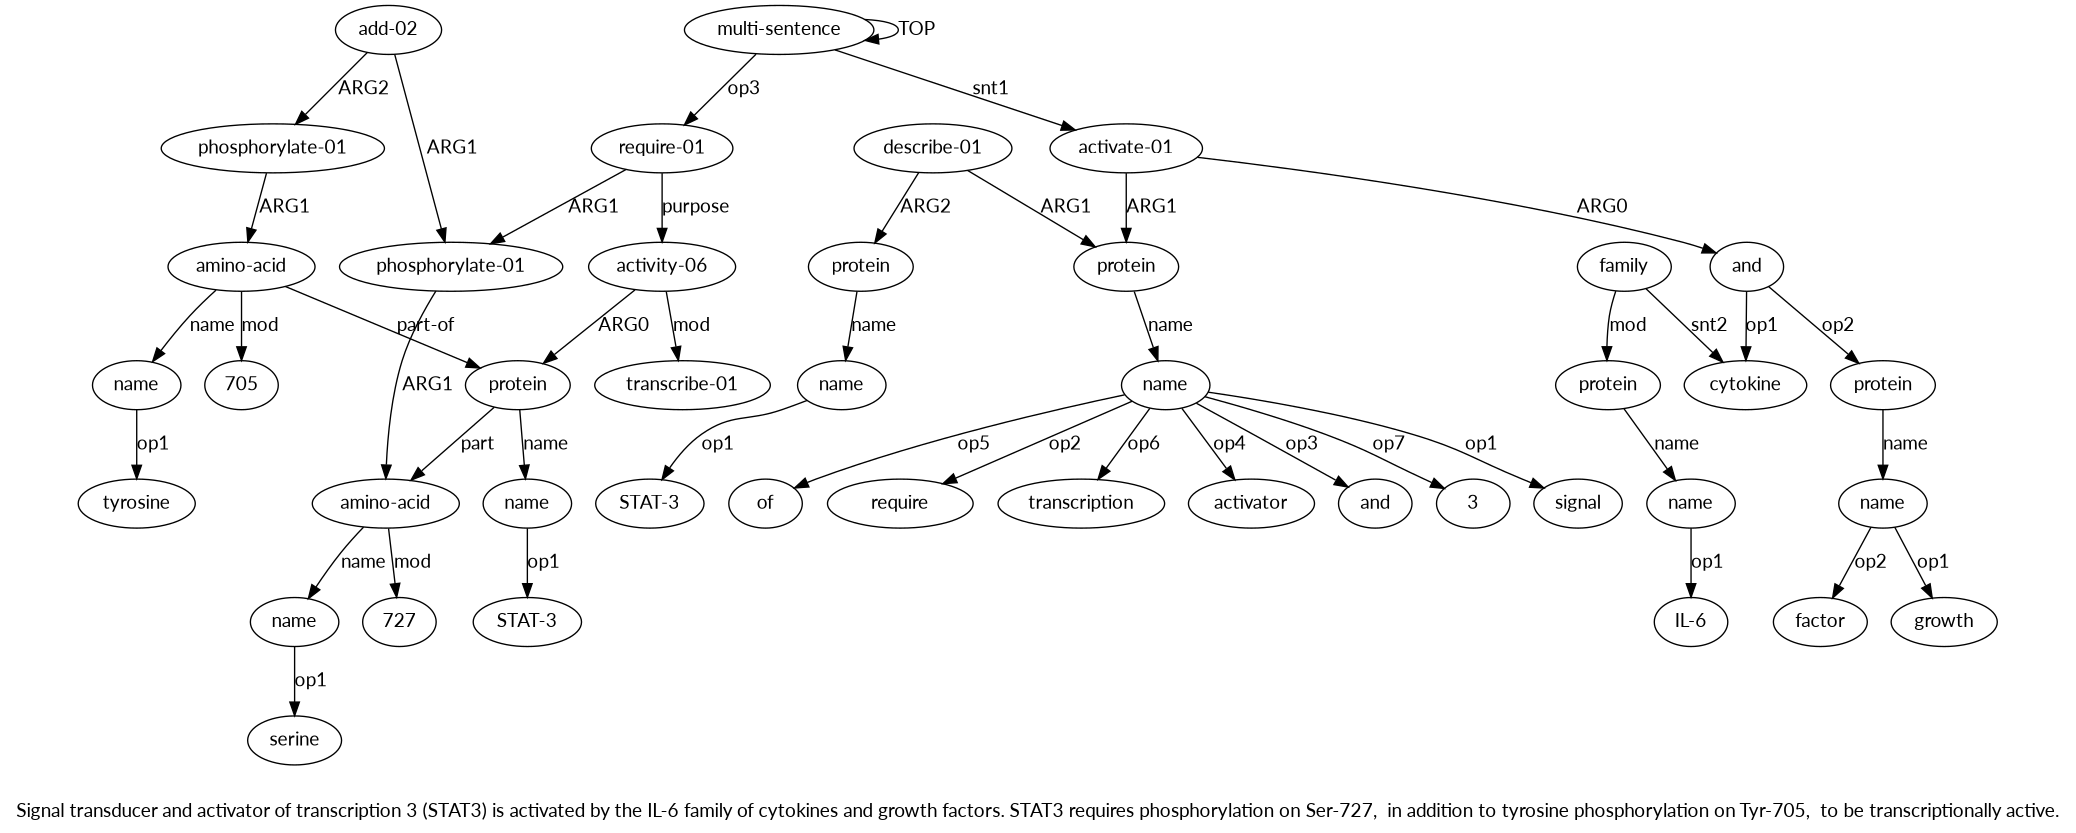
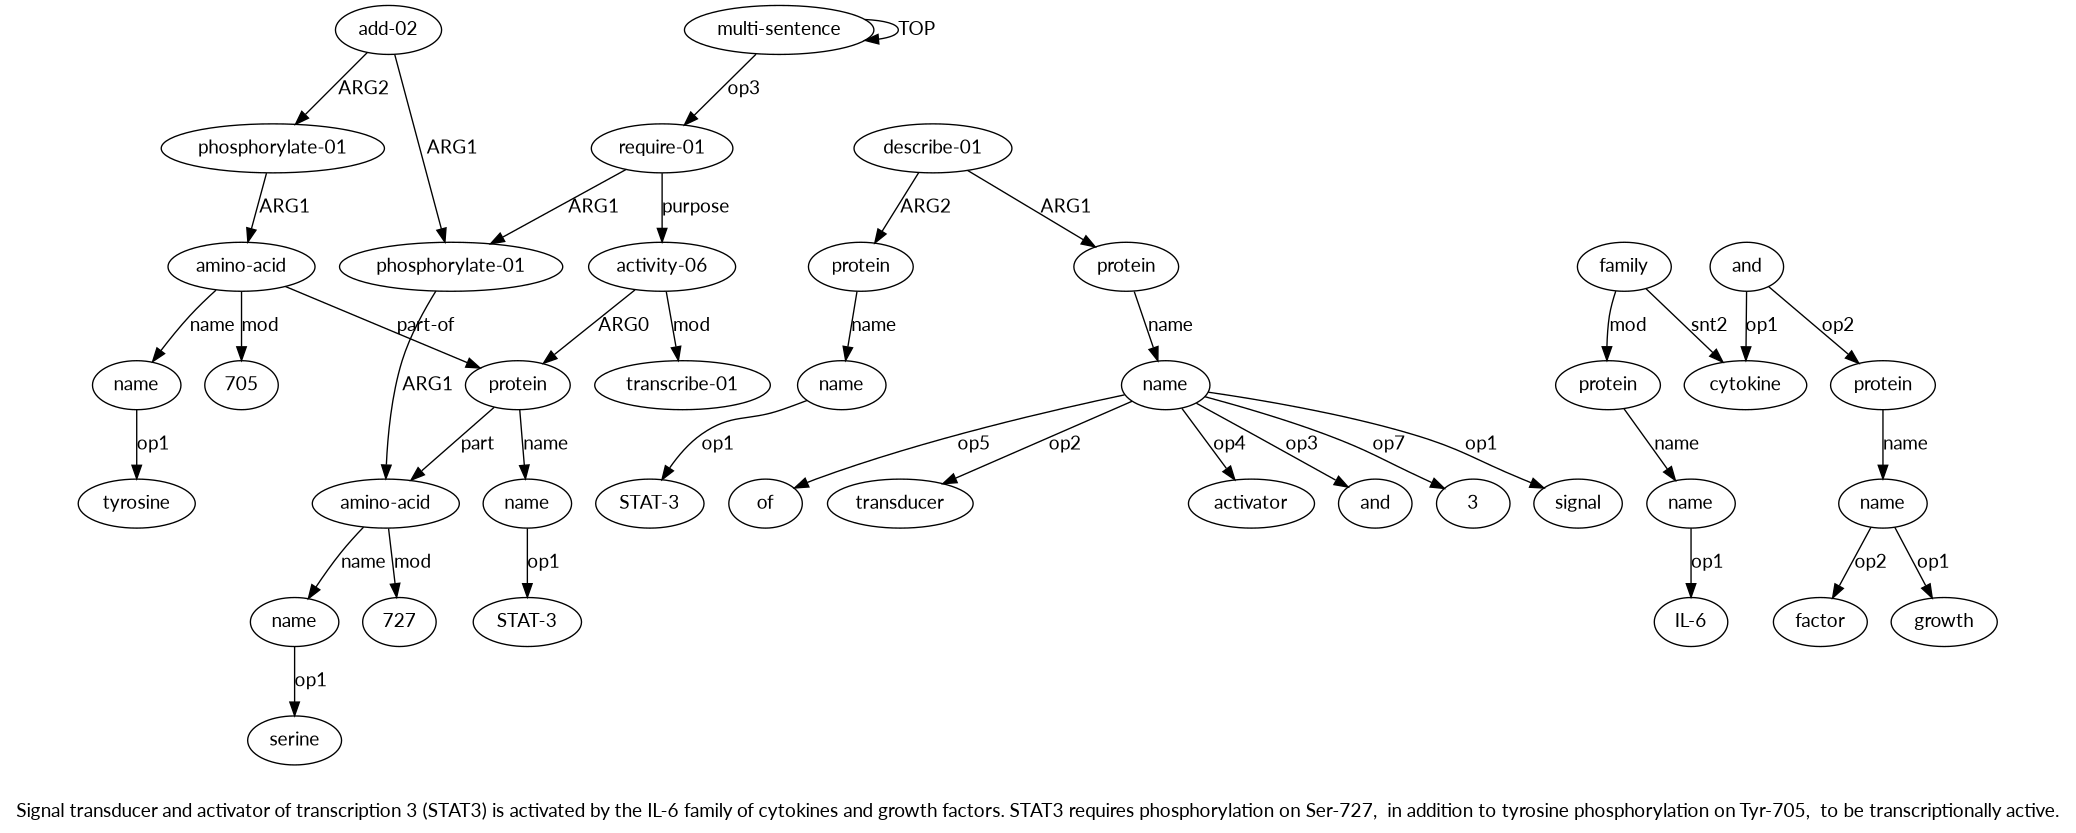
(1126, 148) -> none
(900, 504) -> (900, 504)
(1081, 504) -> none
